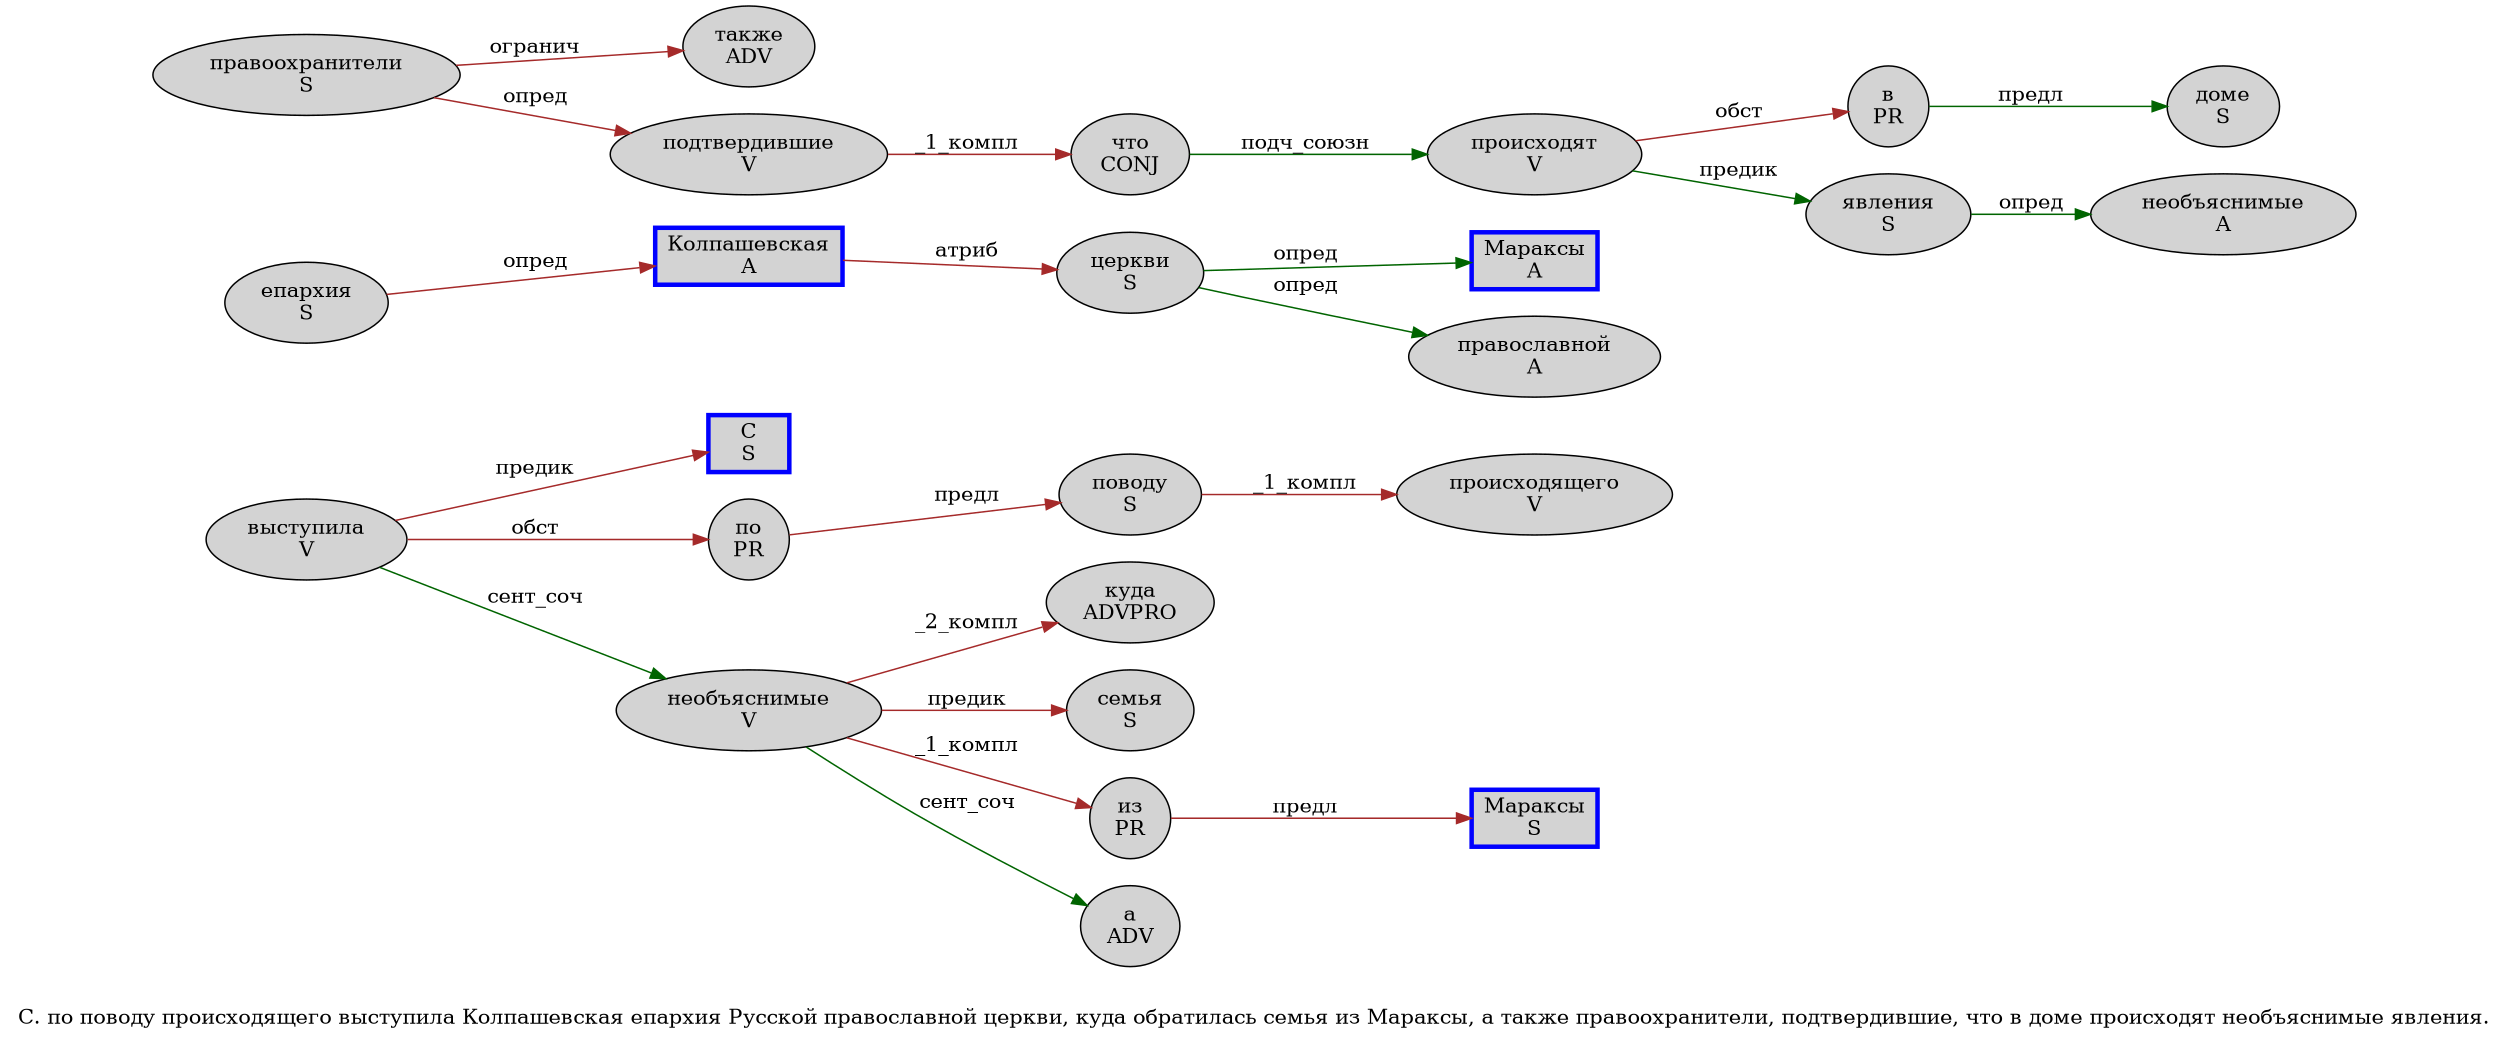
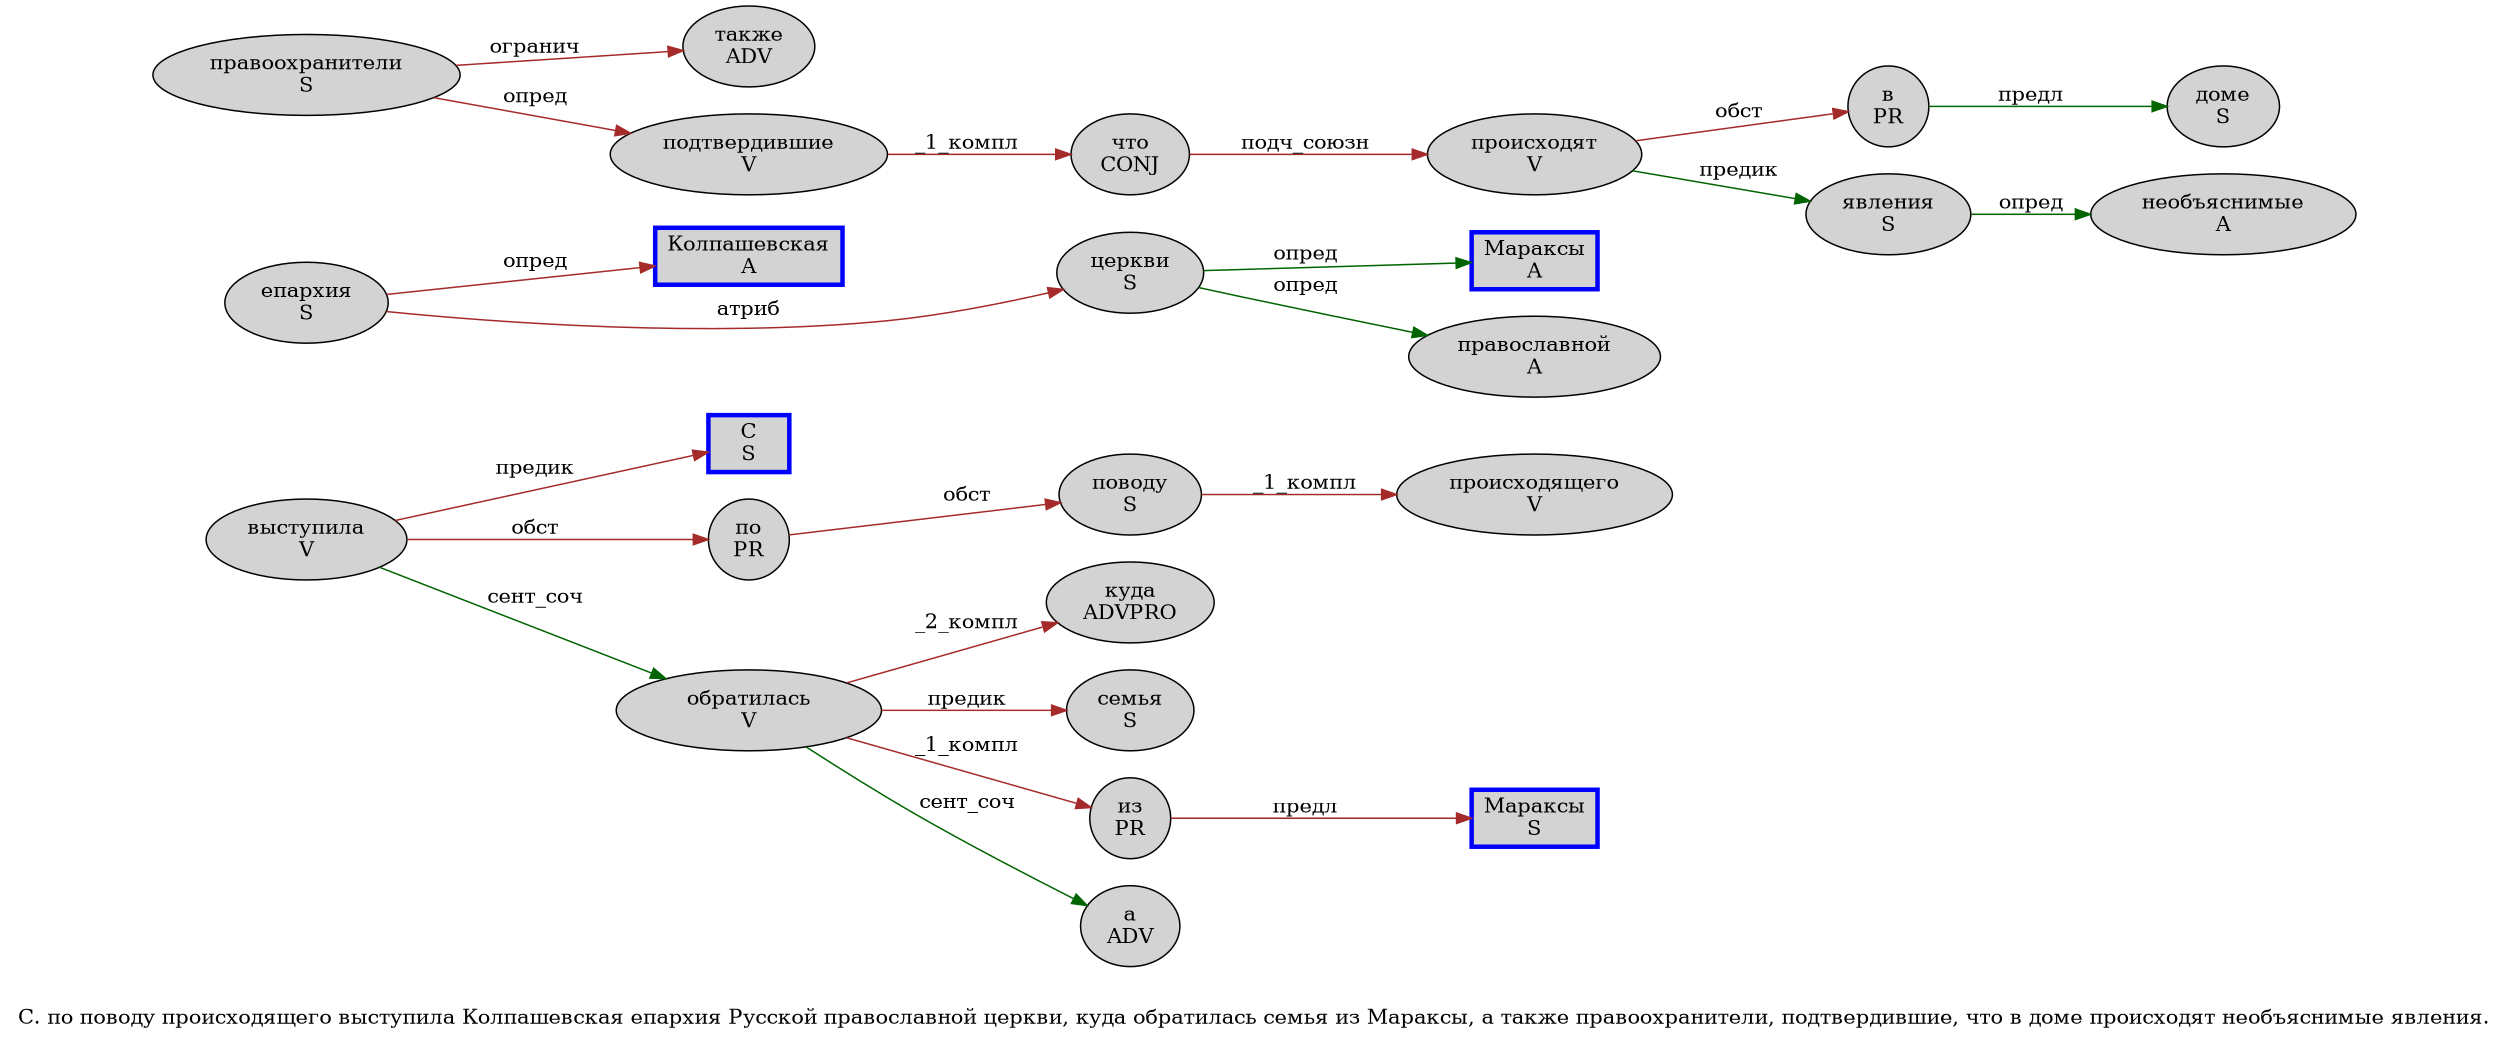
(1301, 154) -> (1301, 154)
(943, 265) -> (719, 328)
(967, 495) -> (967, 495)
(749, 710) -> (749, 710)
